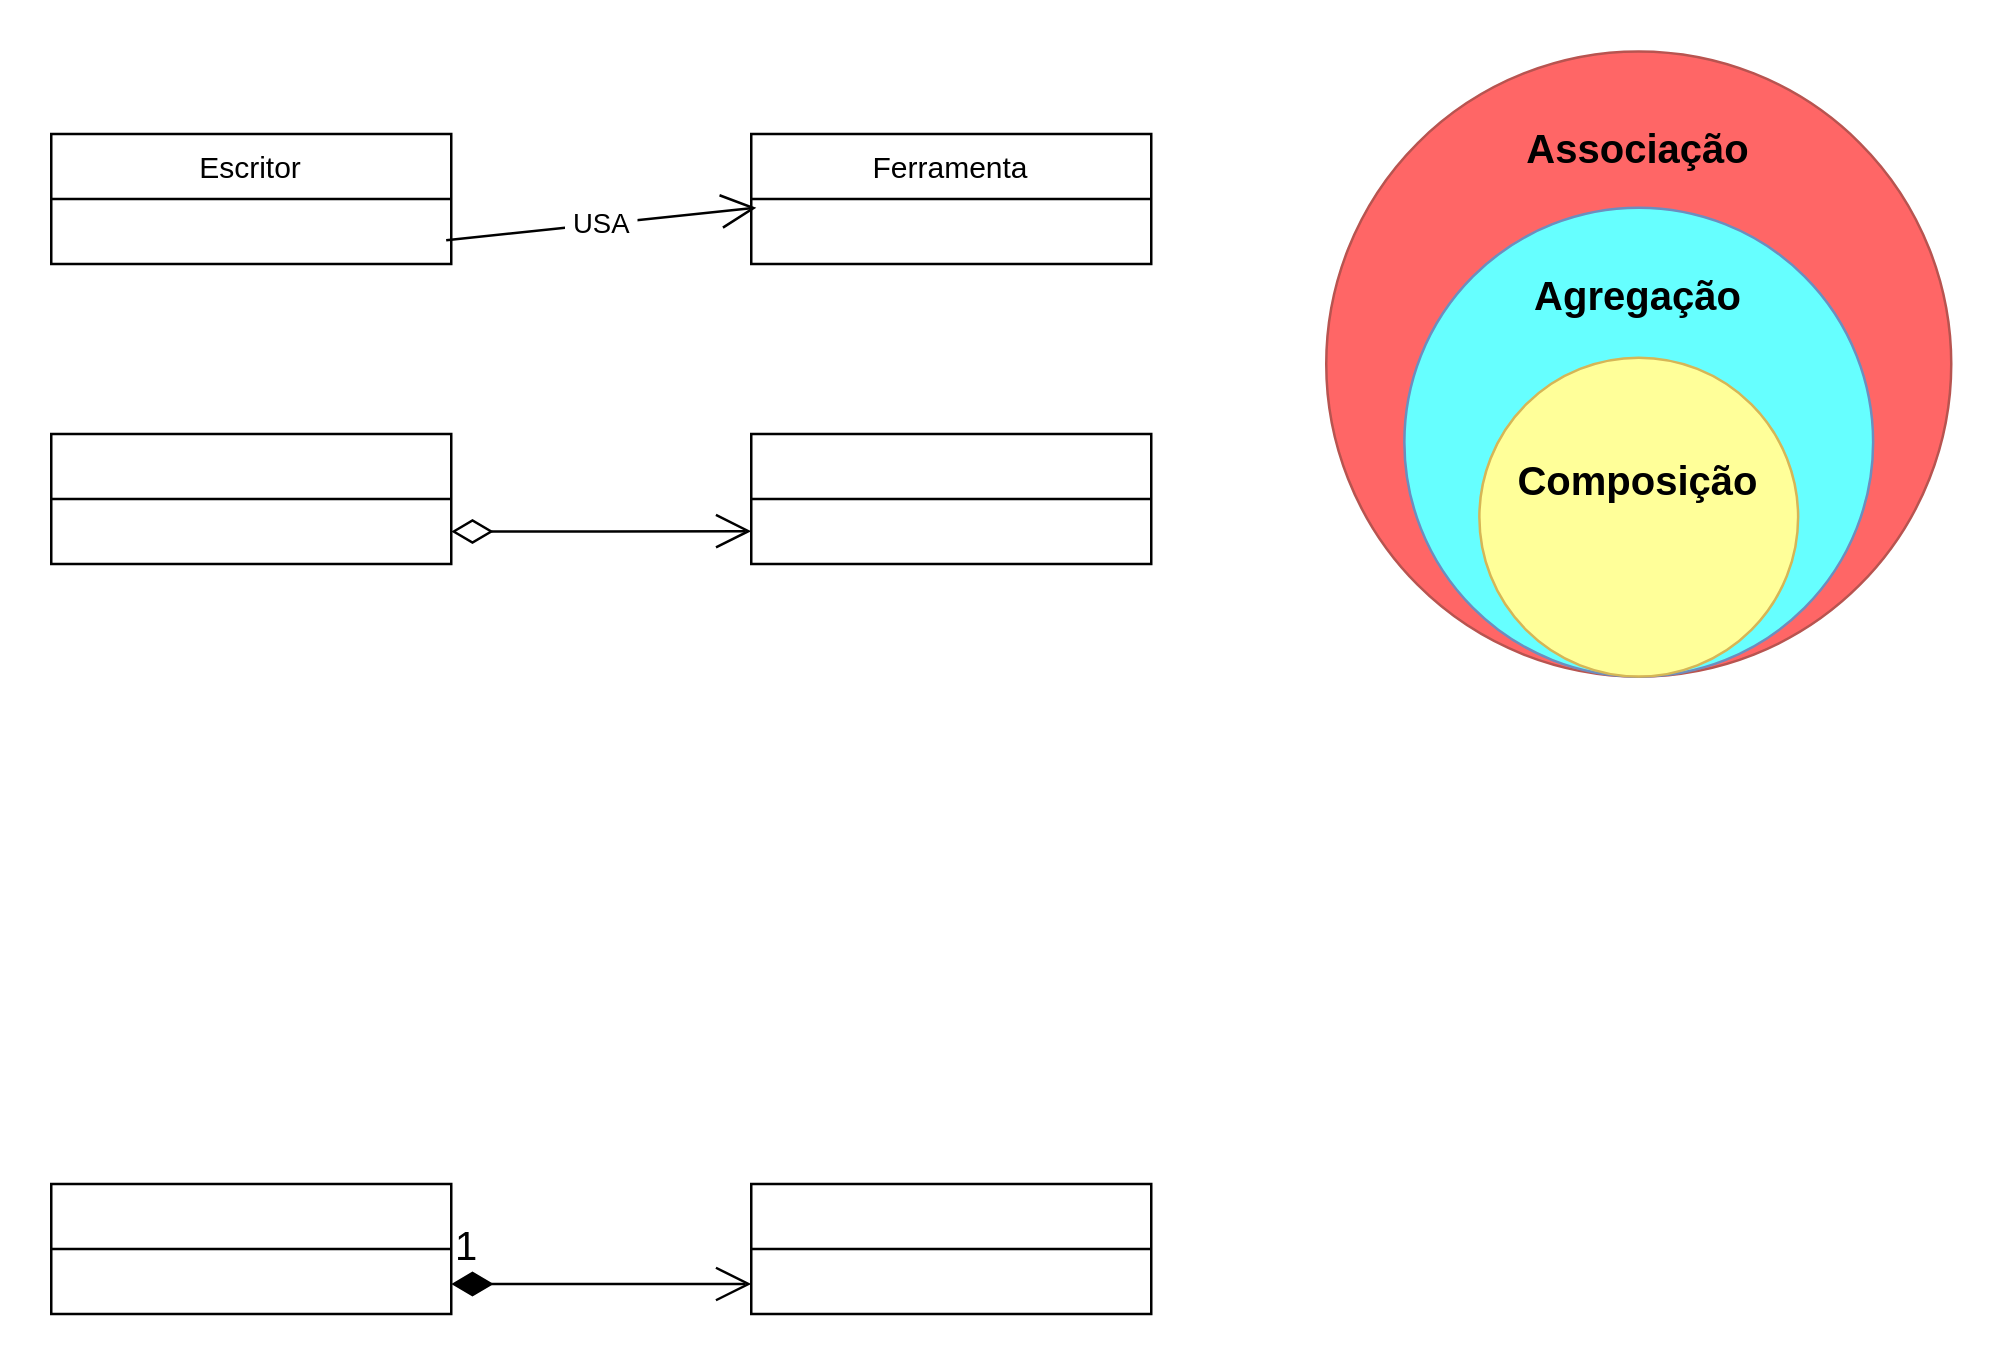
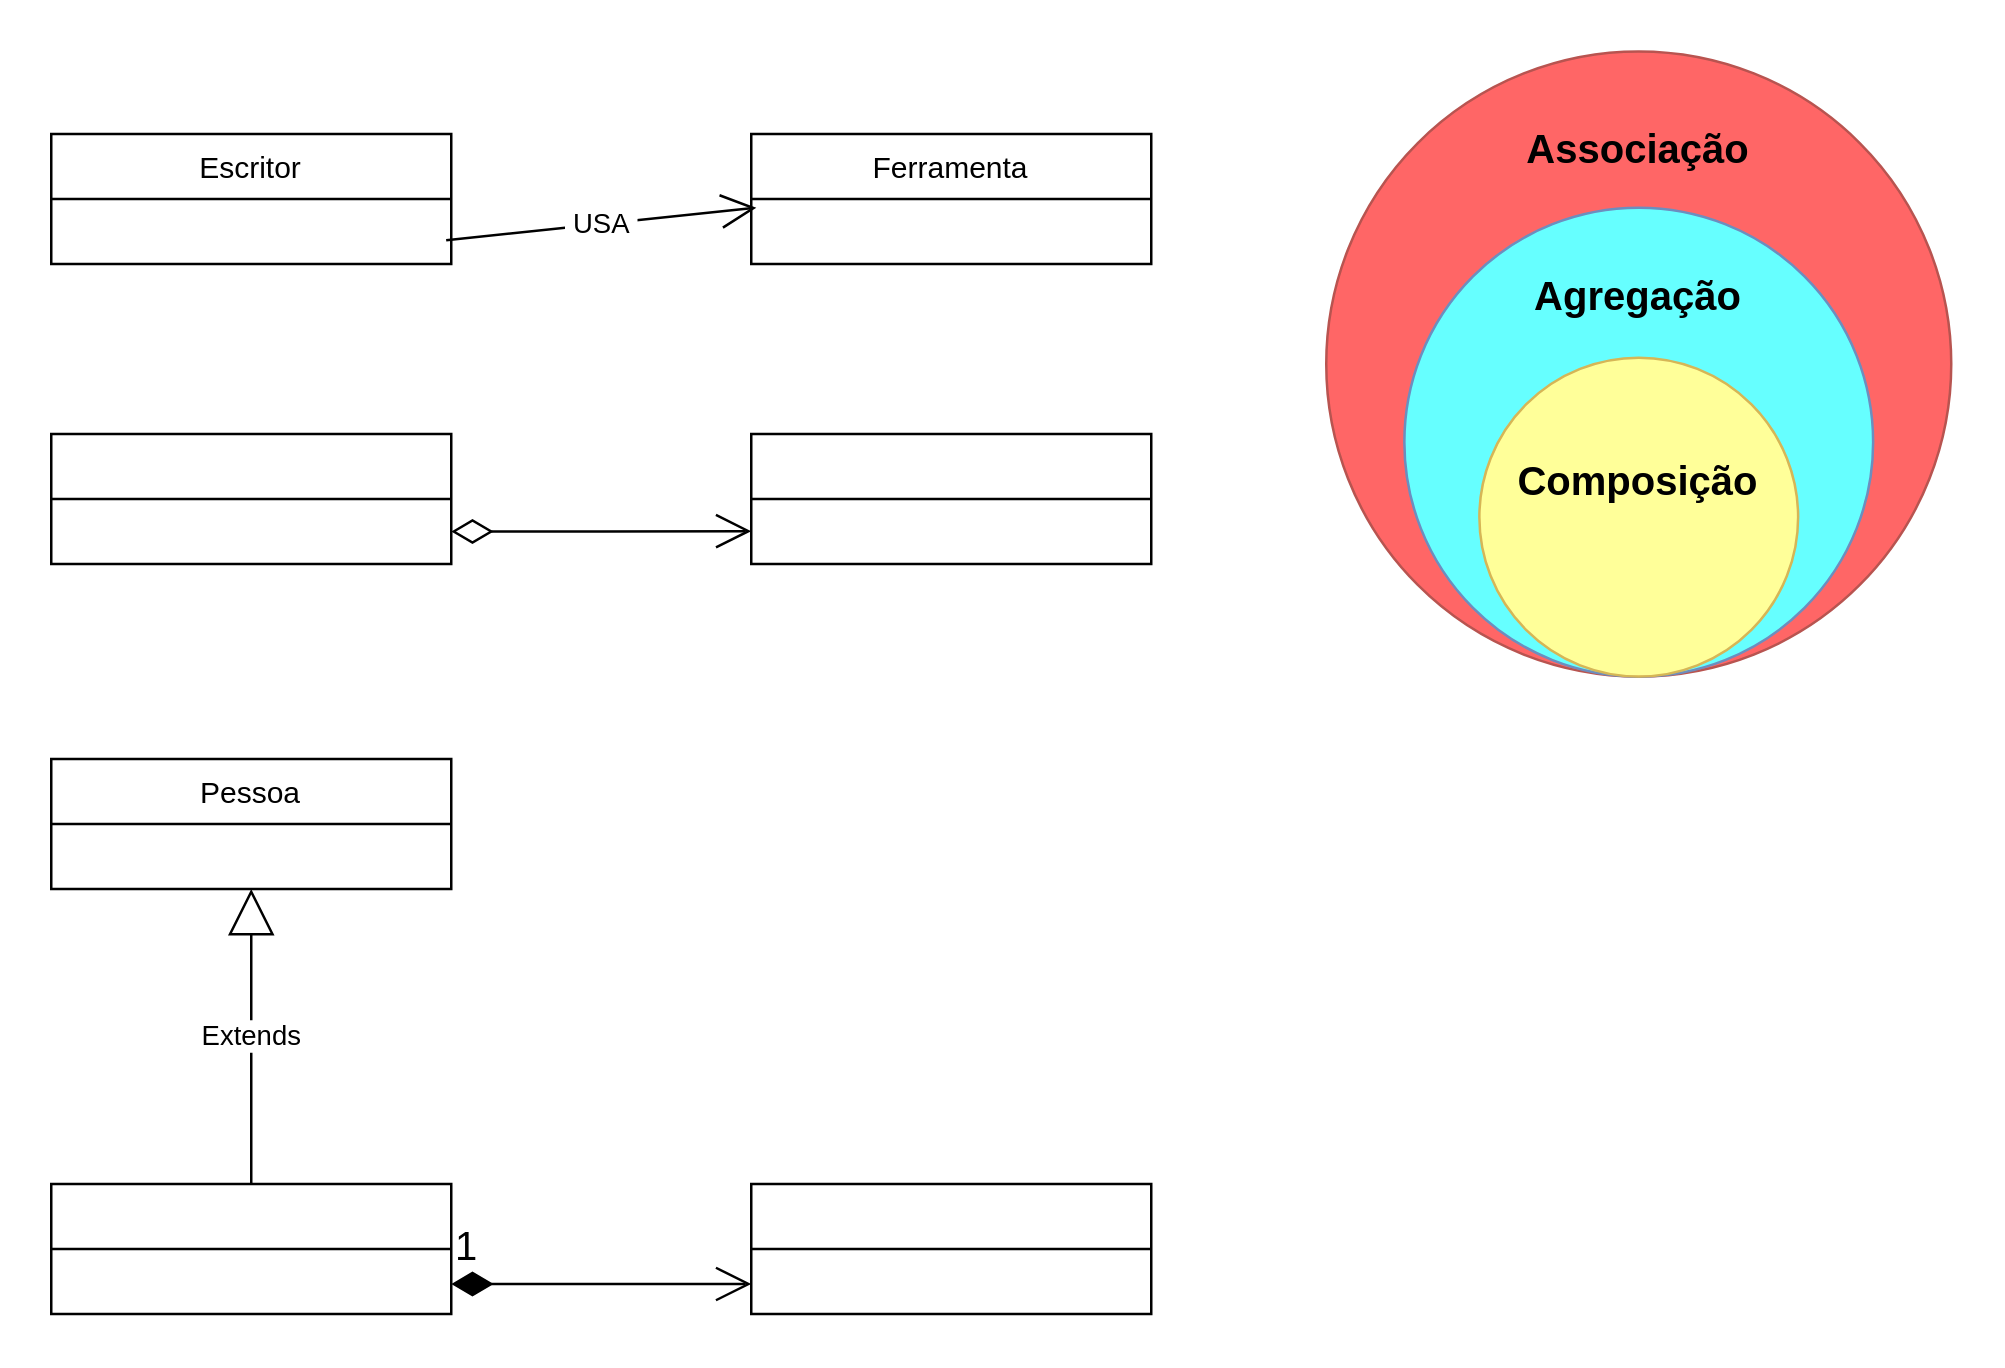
none -> (251, 824)
none -> (251, 1056)
